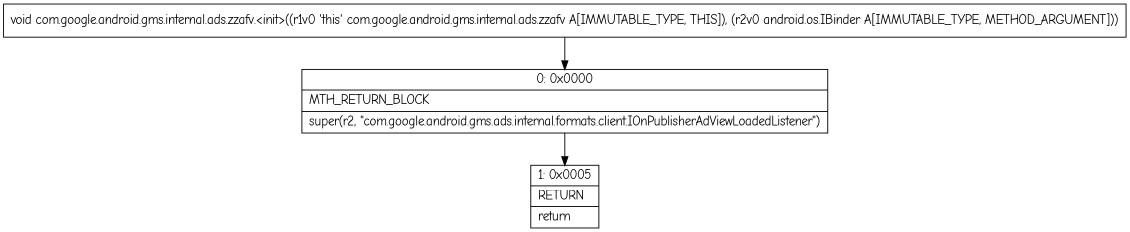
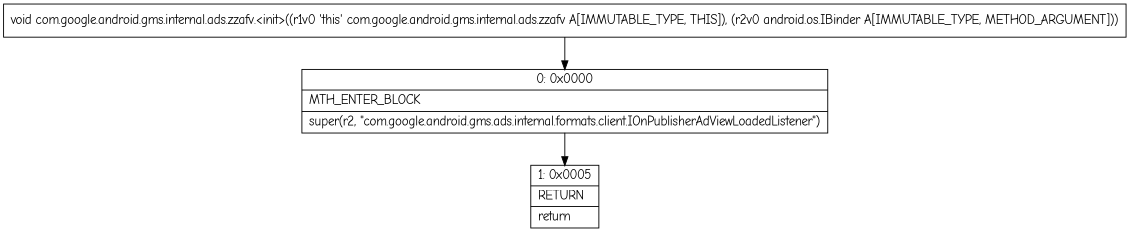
(369, 100) -> (365, 100)
